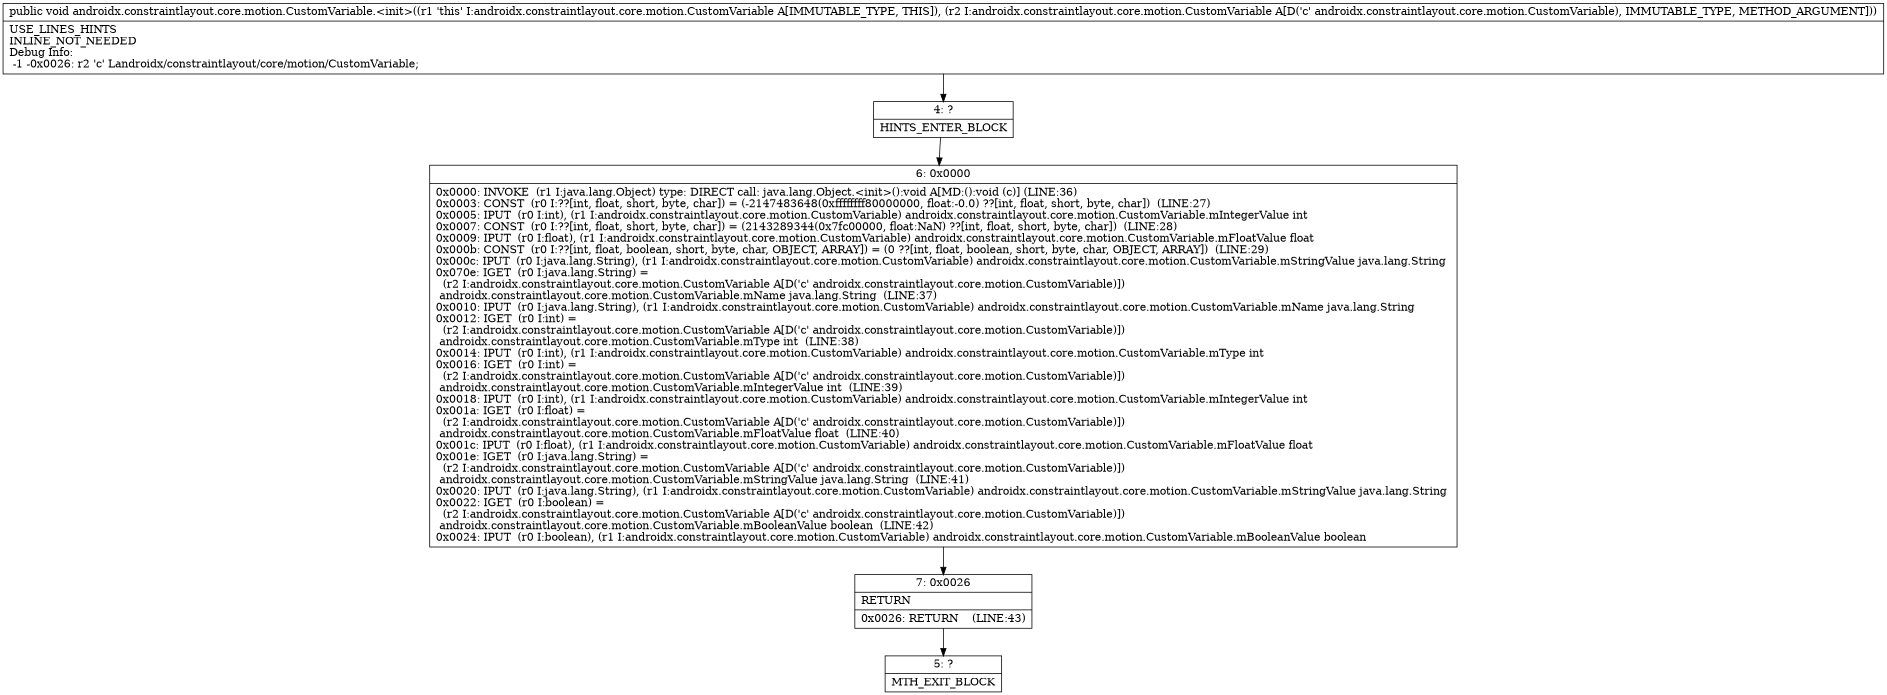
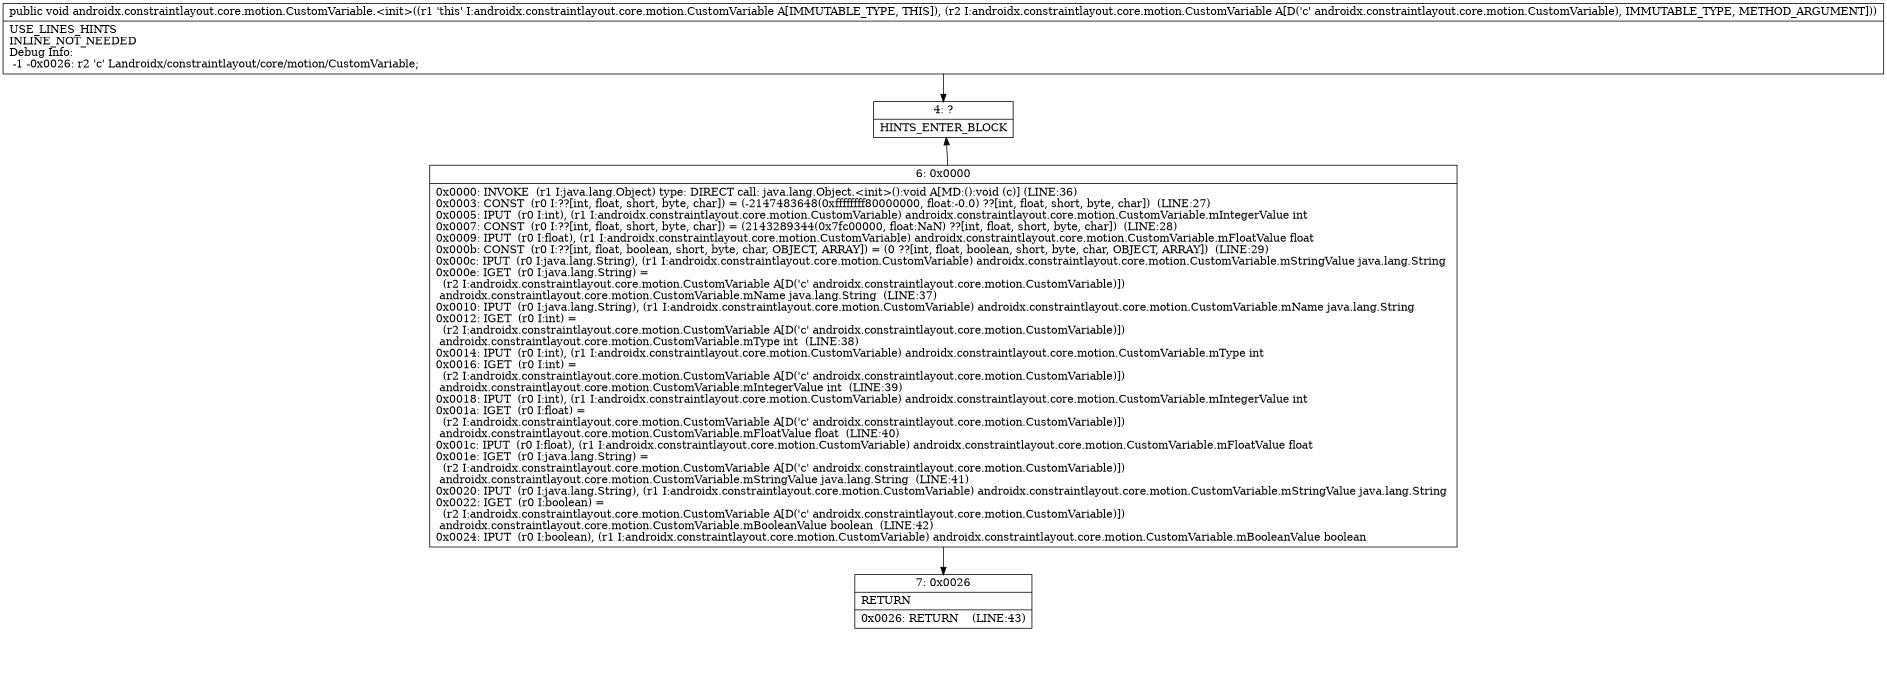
(940, 148) -> (947, 155)
(544, 273) -> (544, 273)
(943, 674) -> none
